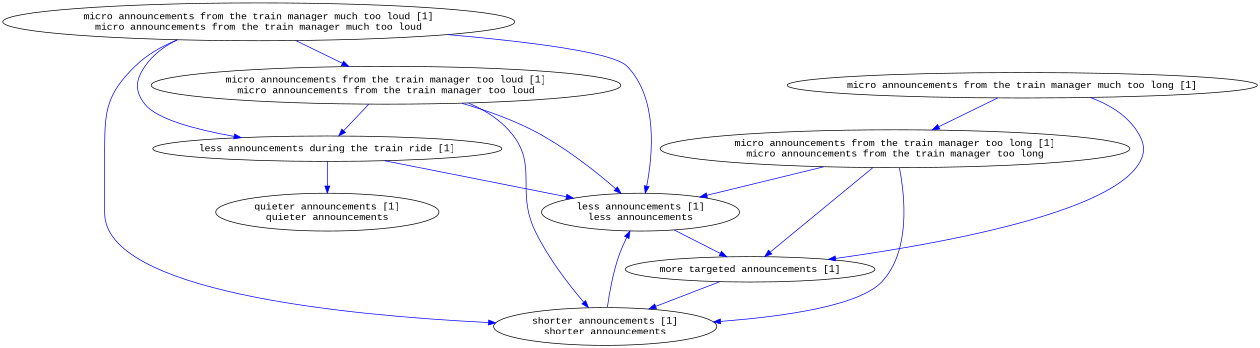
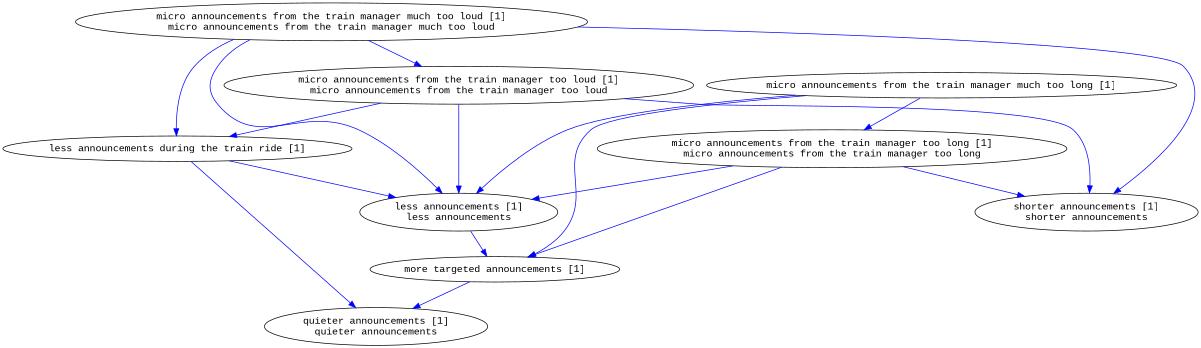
(614, 272) -> (596, 121)
(688, 294) -> (445, 294)
